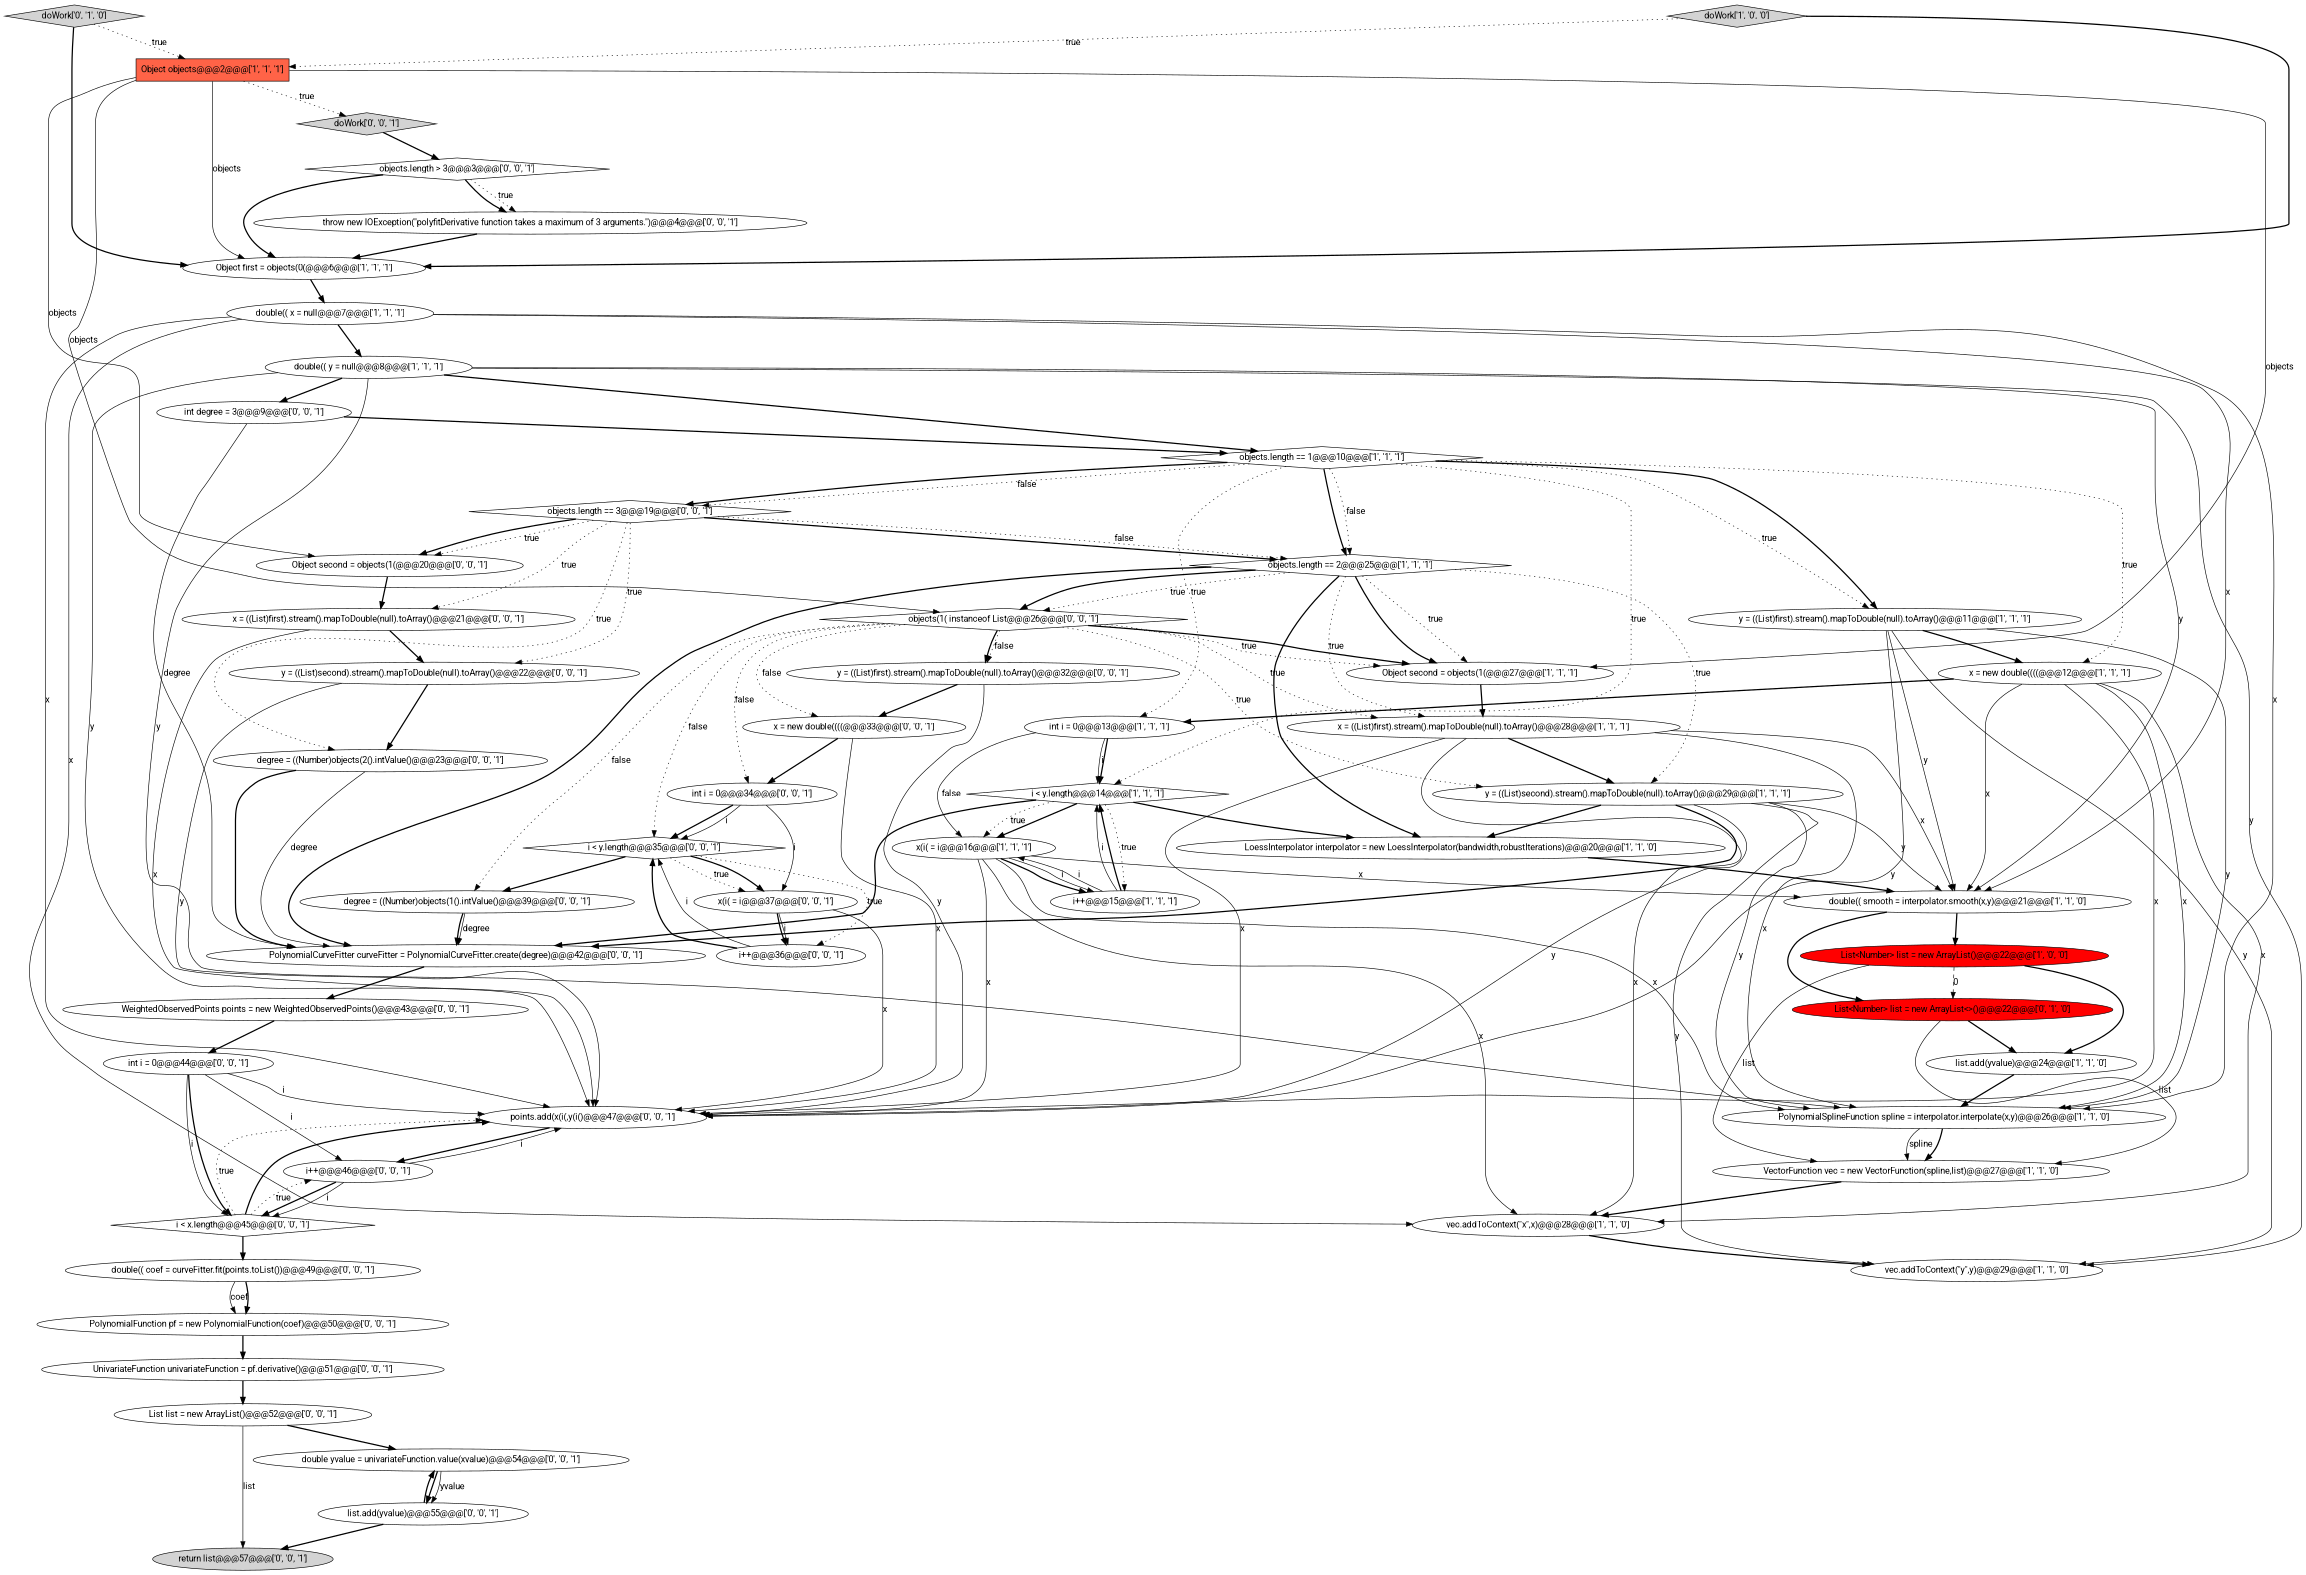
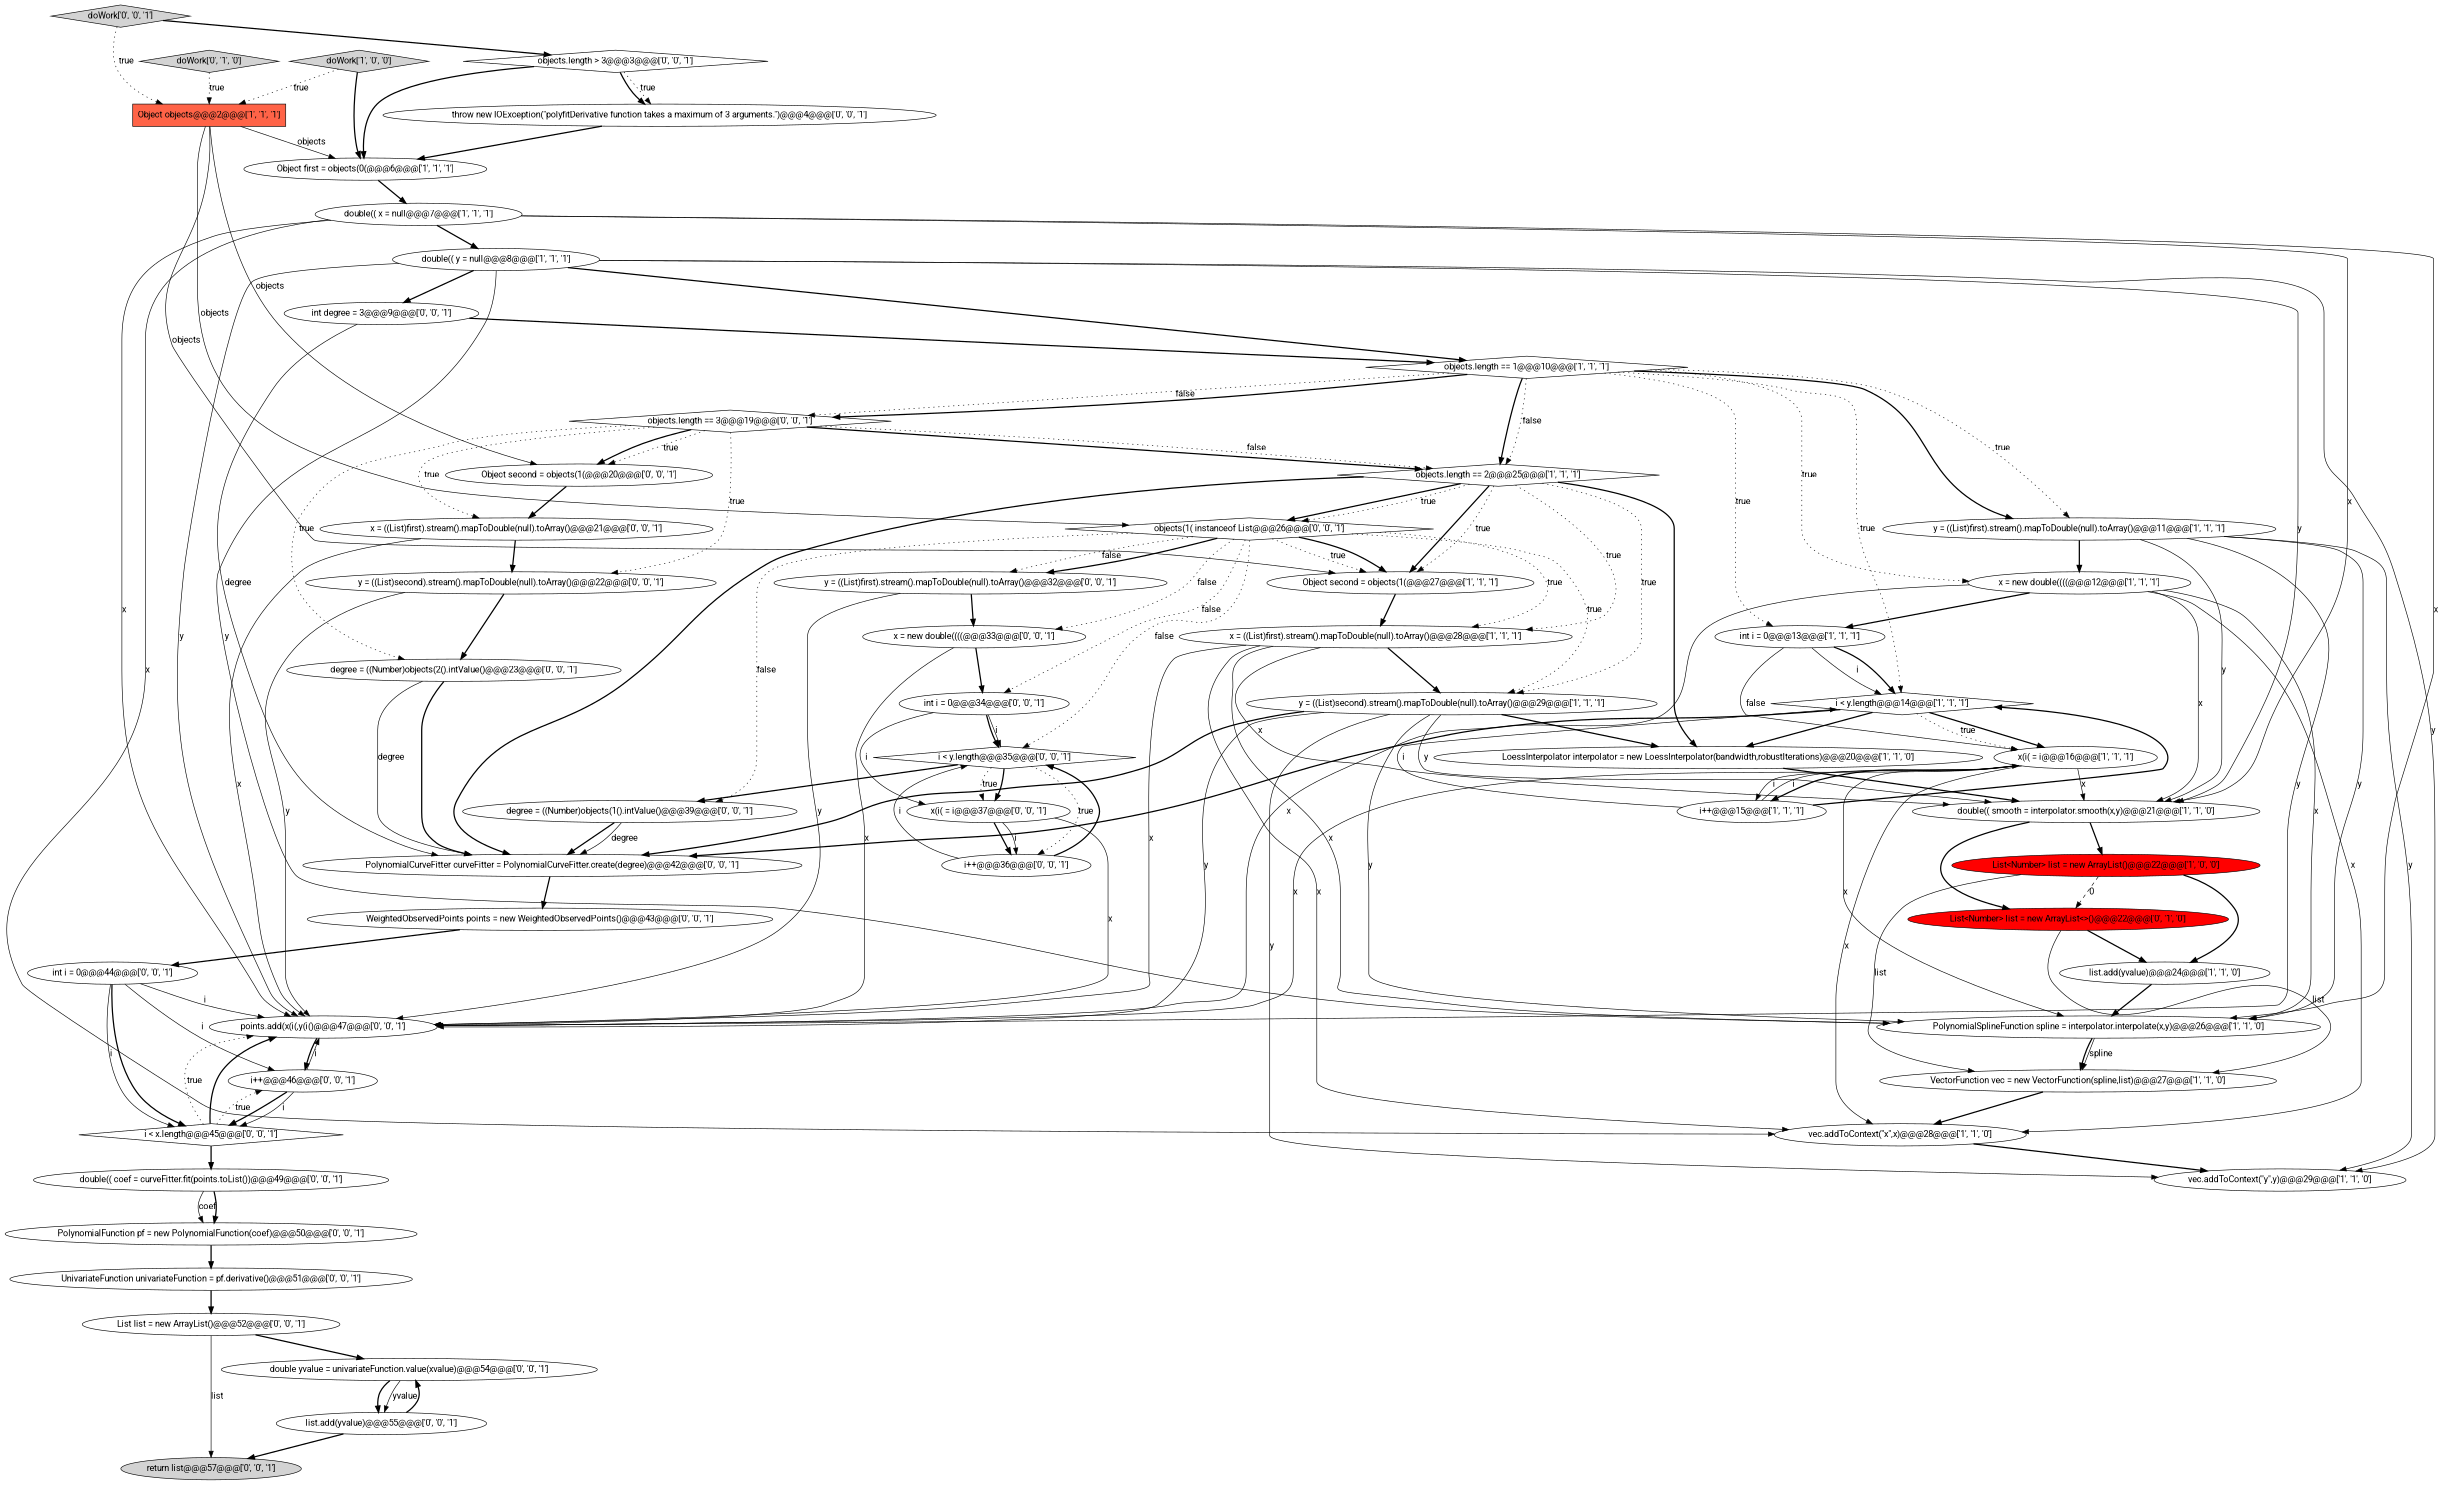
(292, 98) -> (119, 73)
(72, 187) -> none
(1119, 843) -> none
